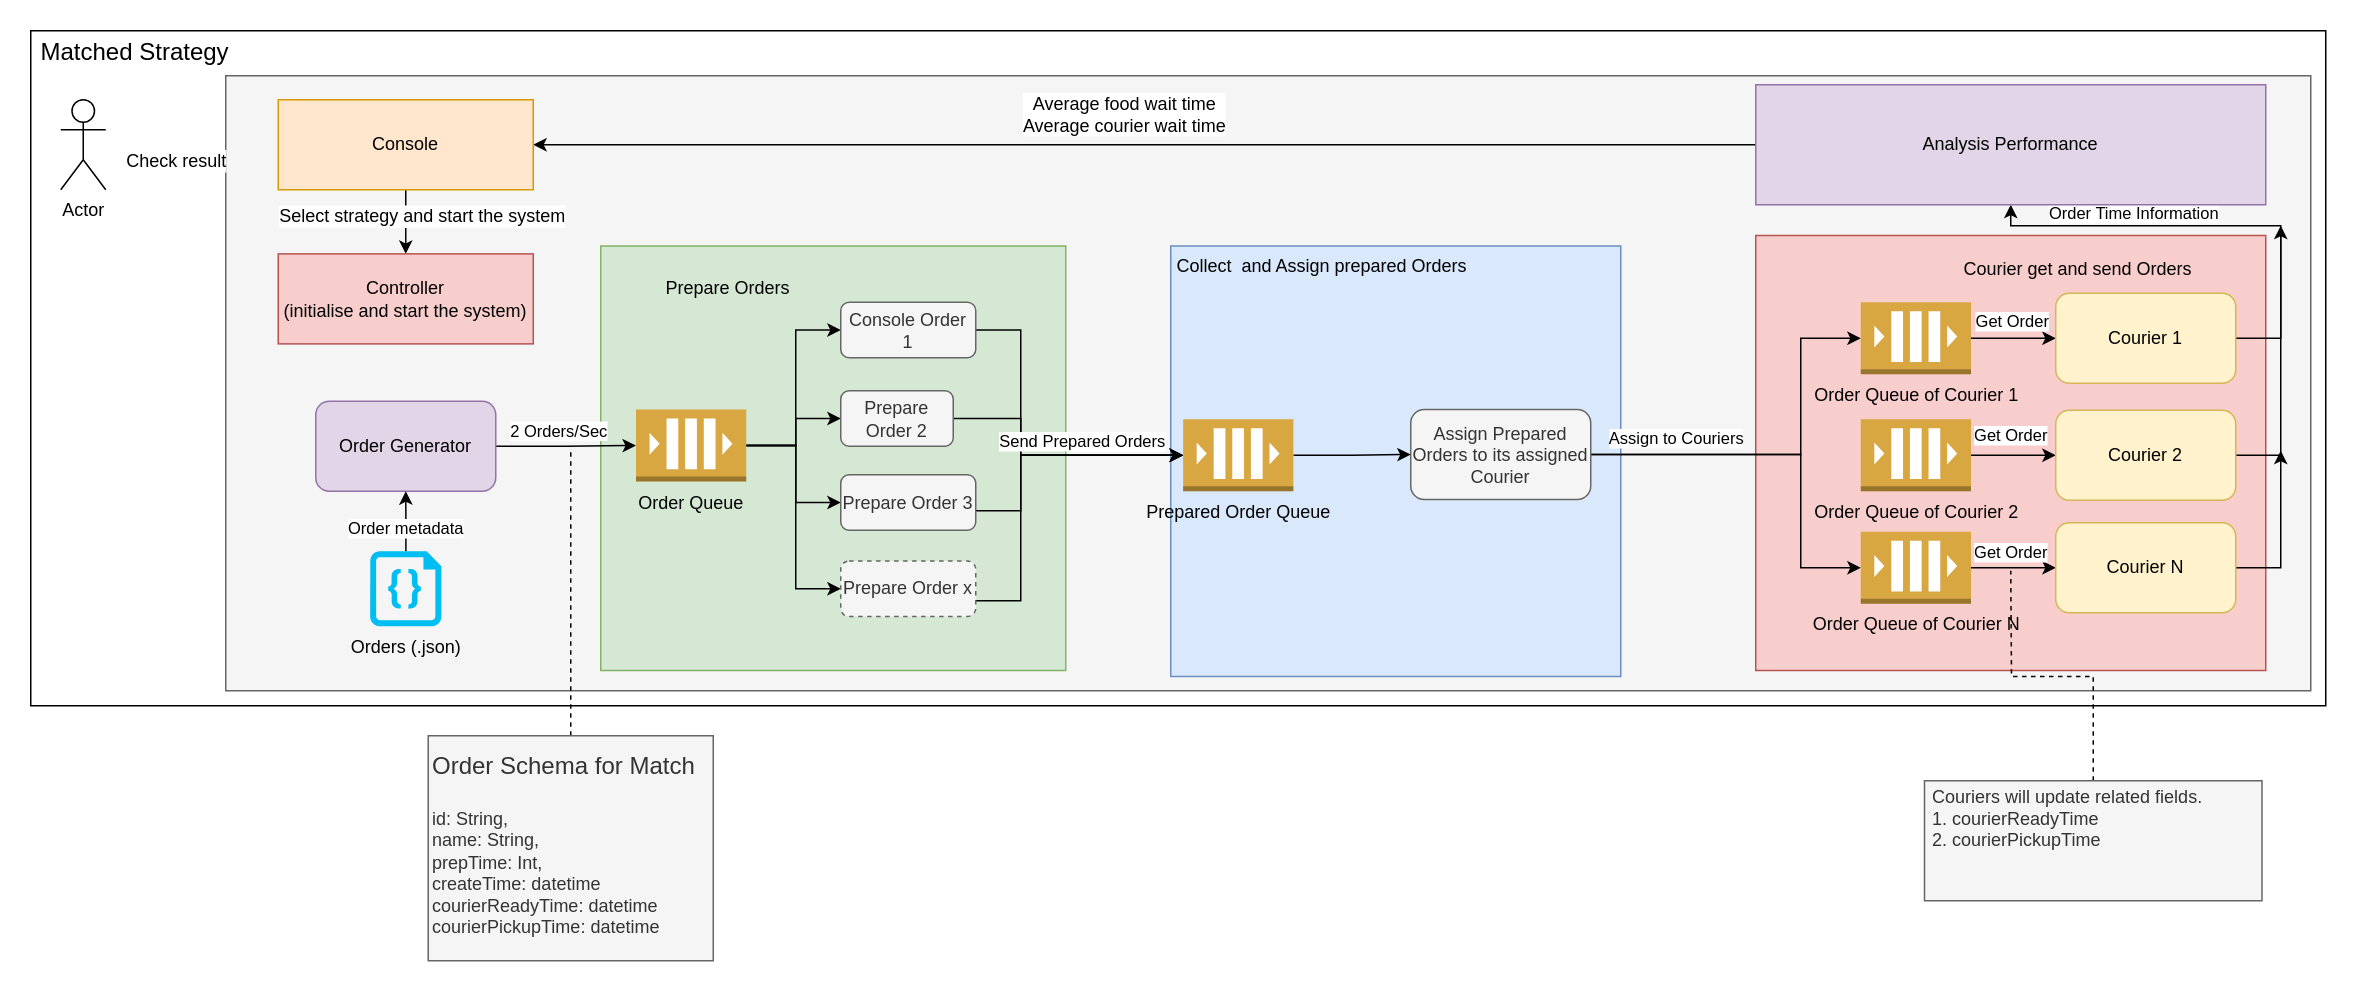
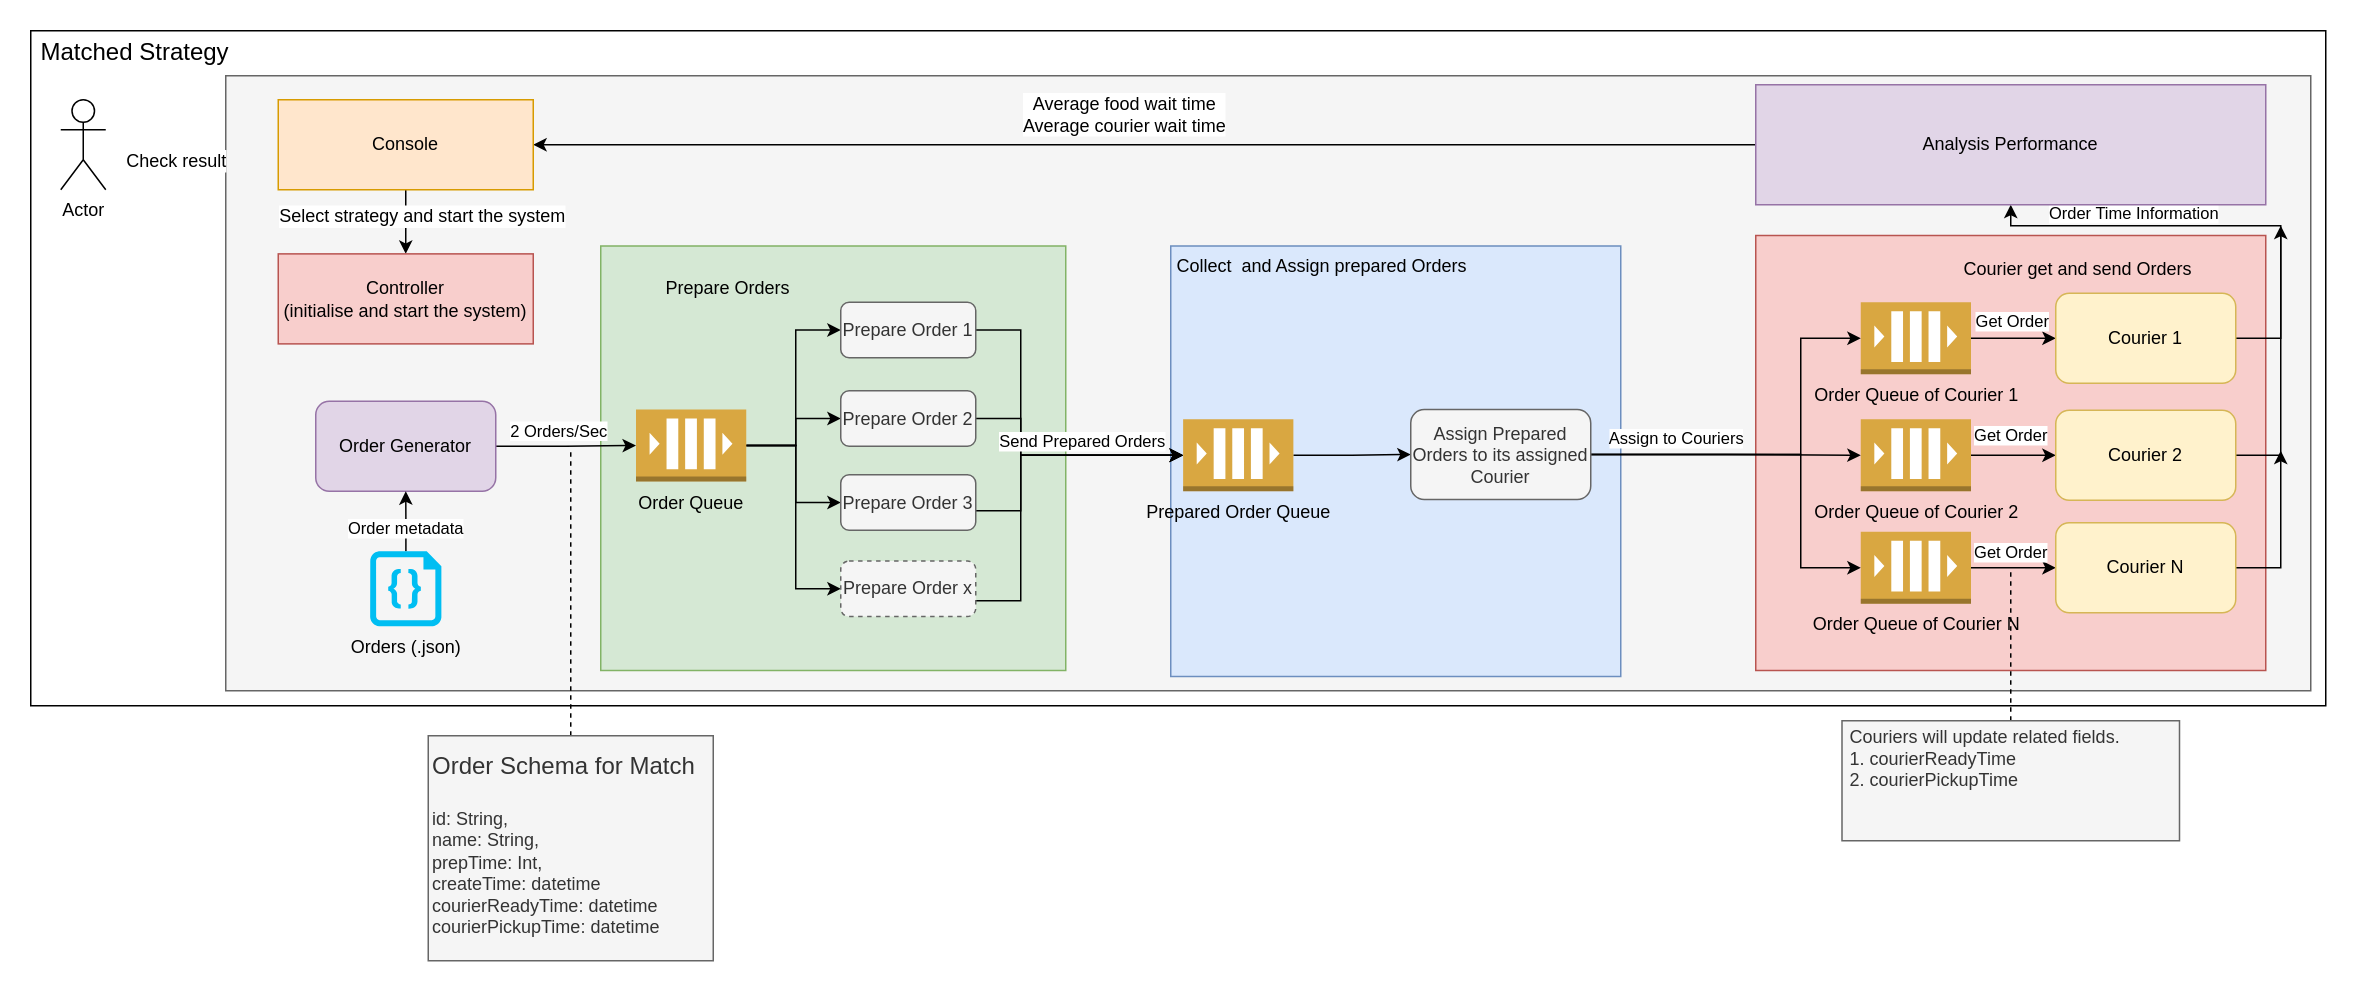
(908, 331) -> (908, 331)
(897, 419) -> (908, 419)
none -> (1827, 455)
(2093, 841) -> (2011, 781)
